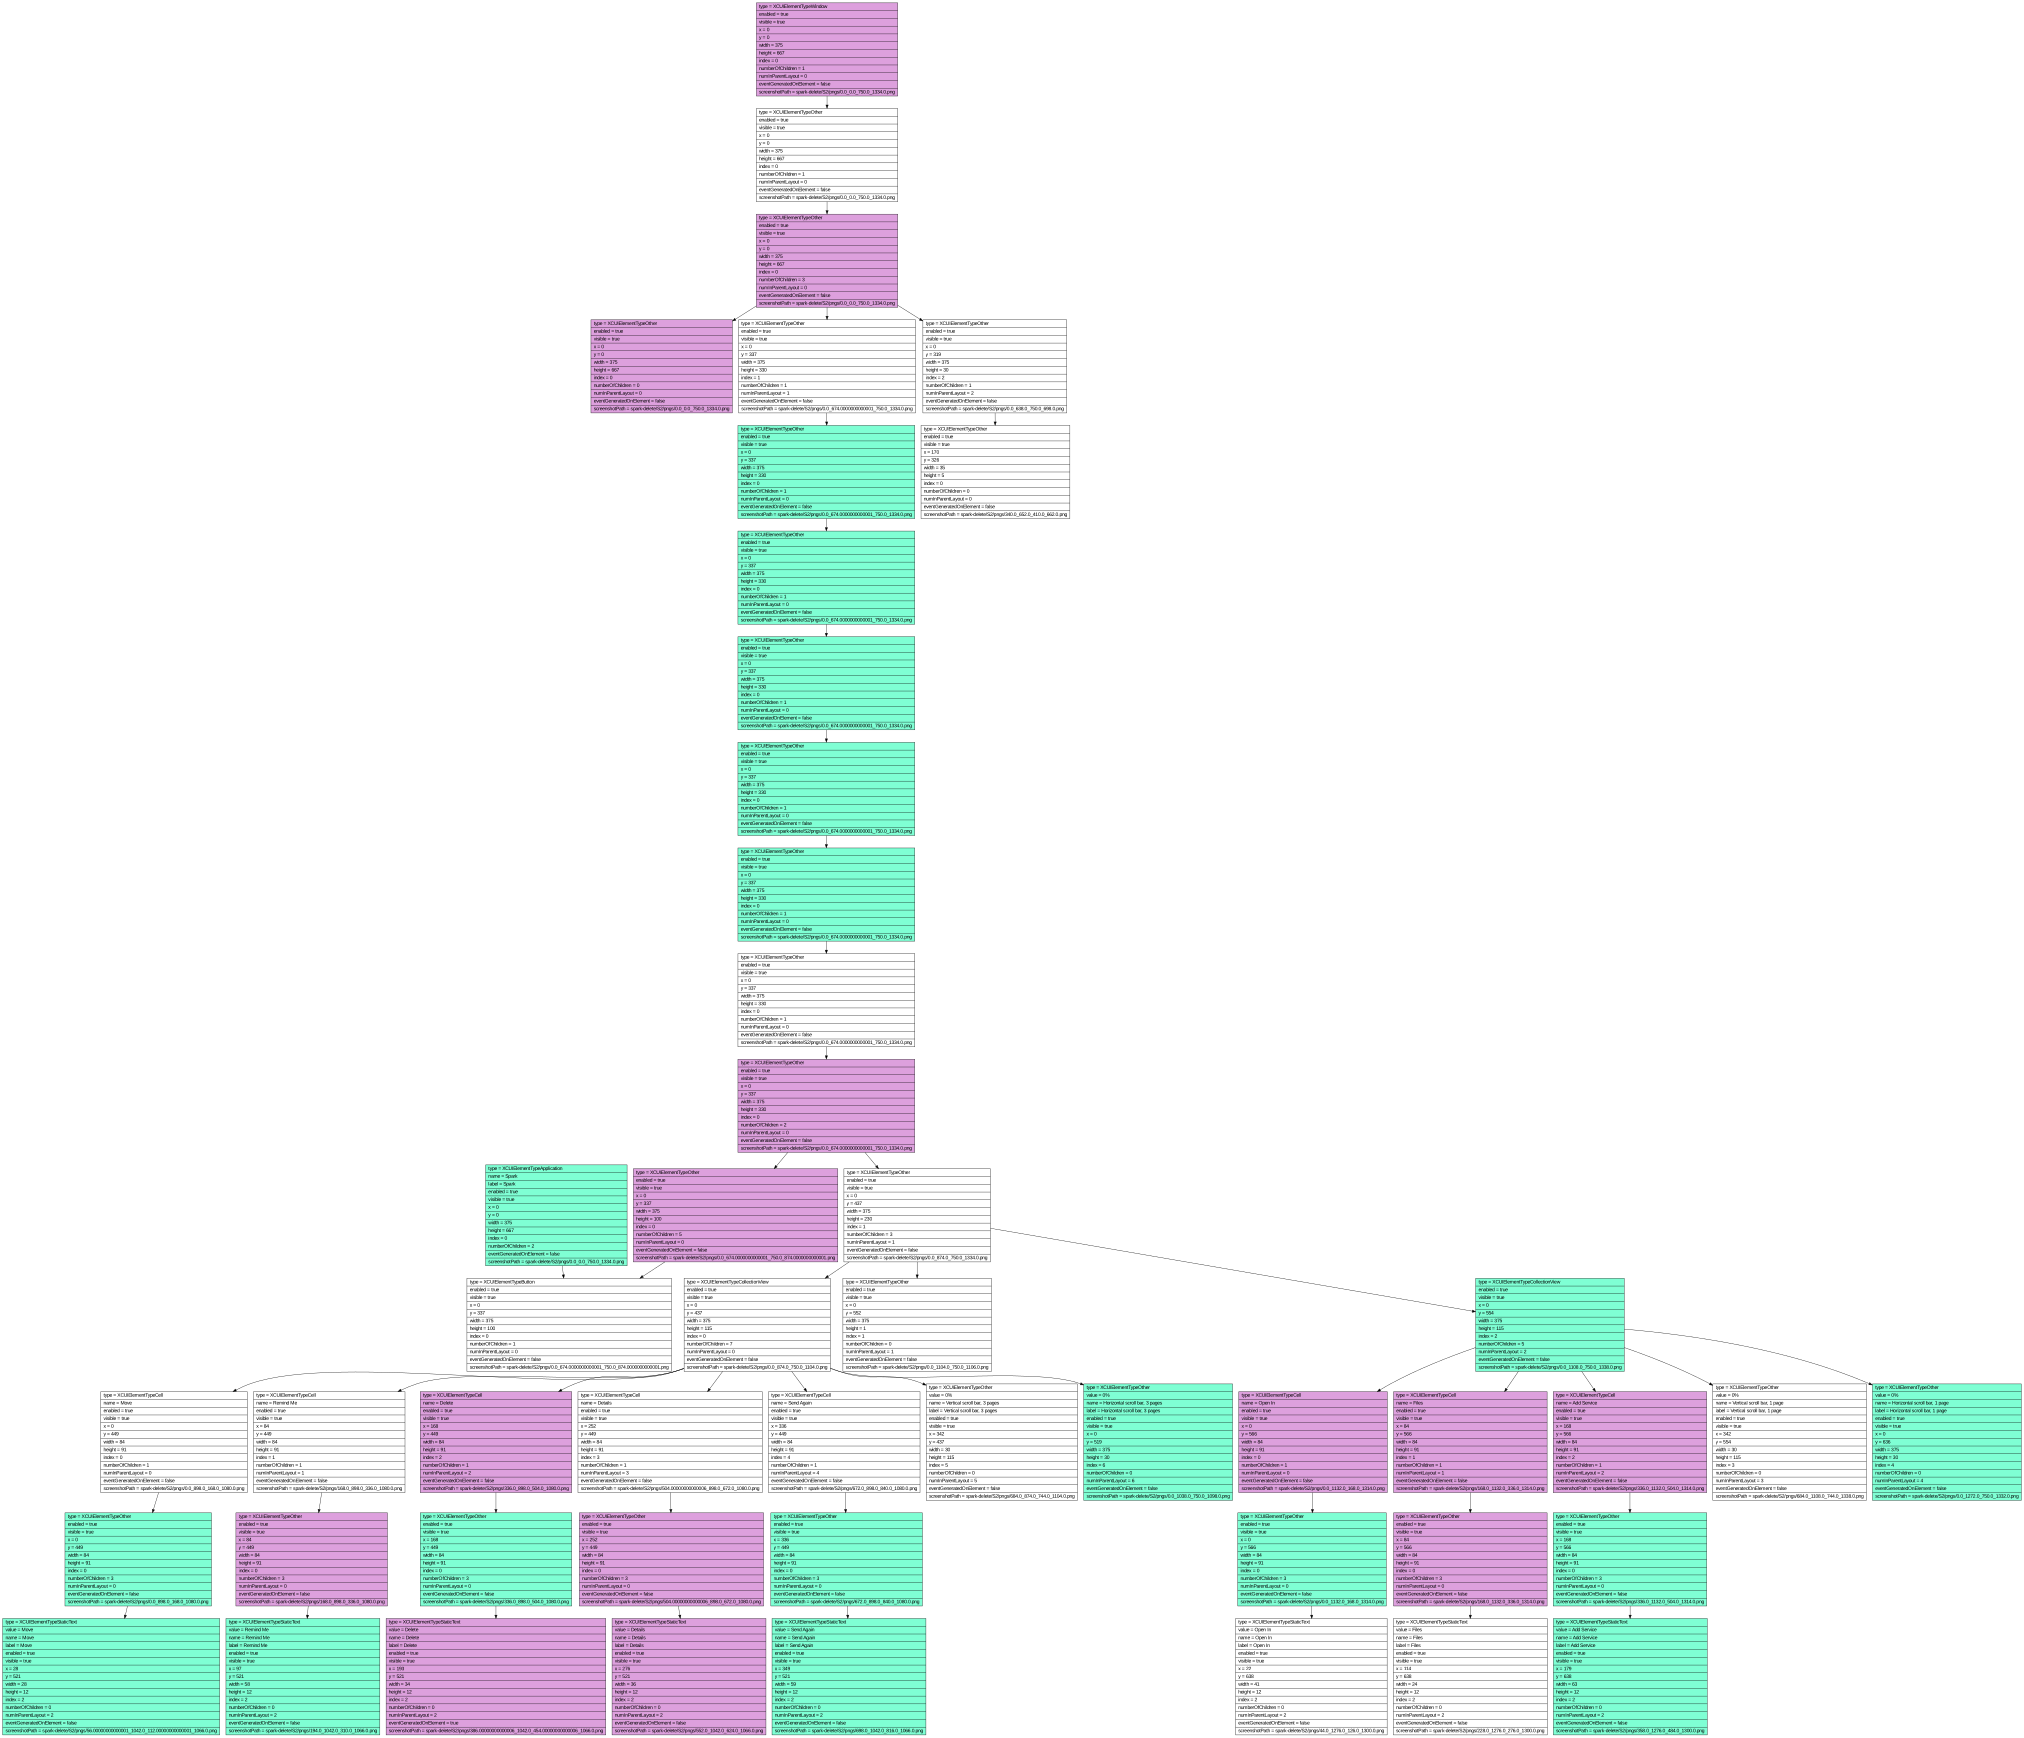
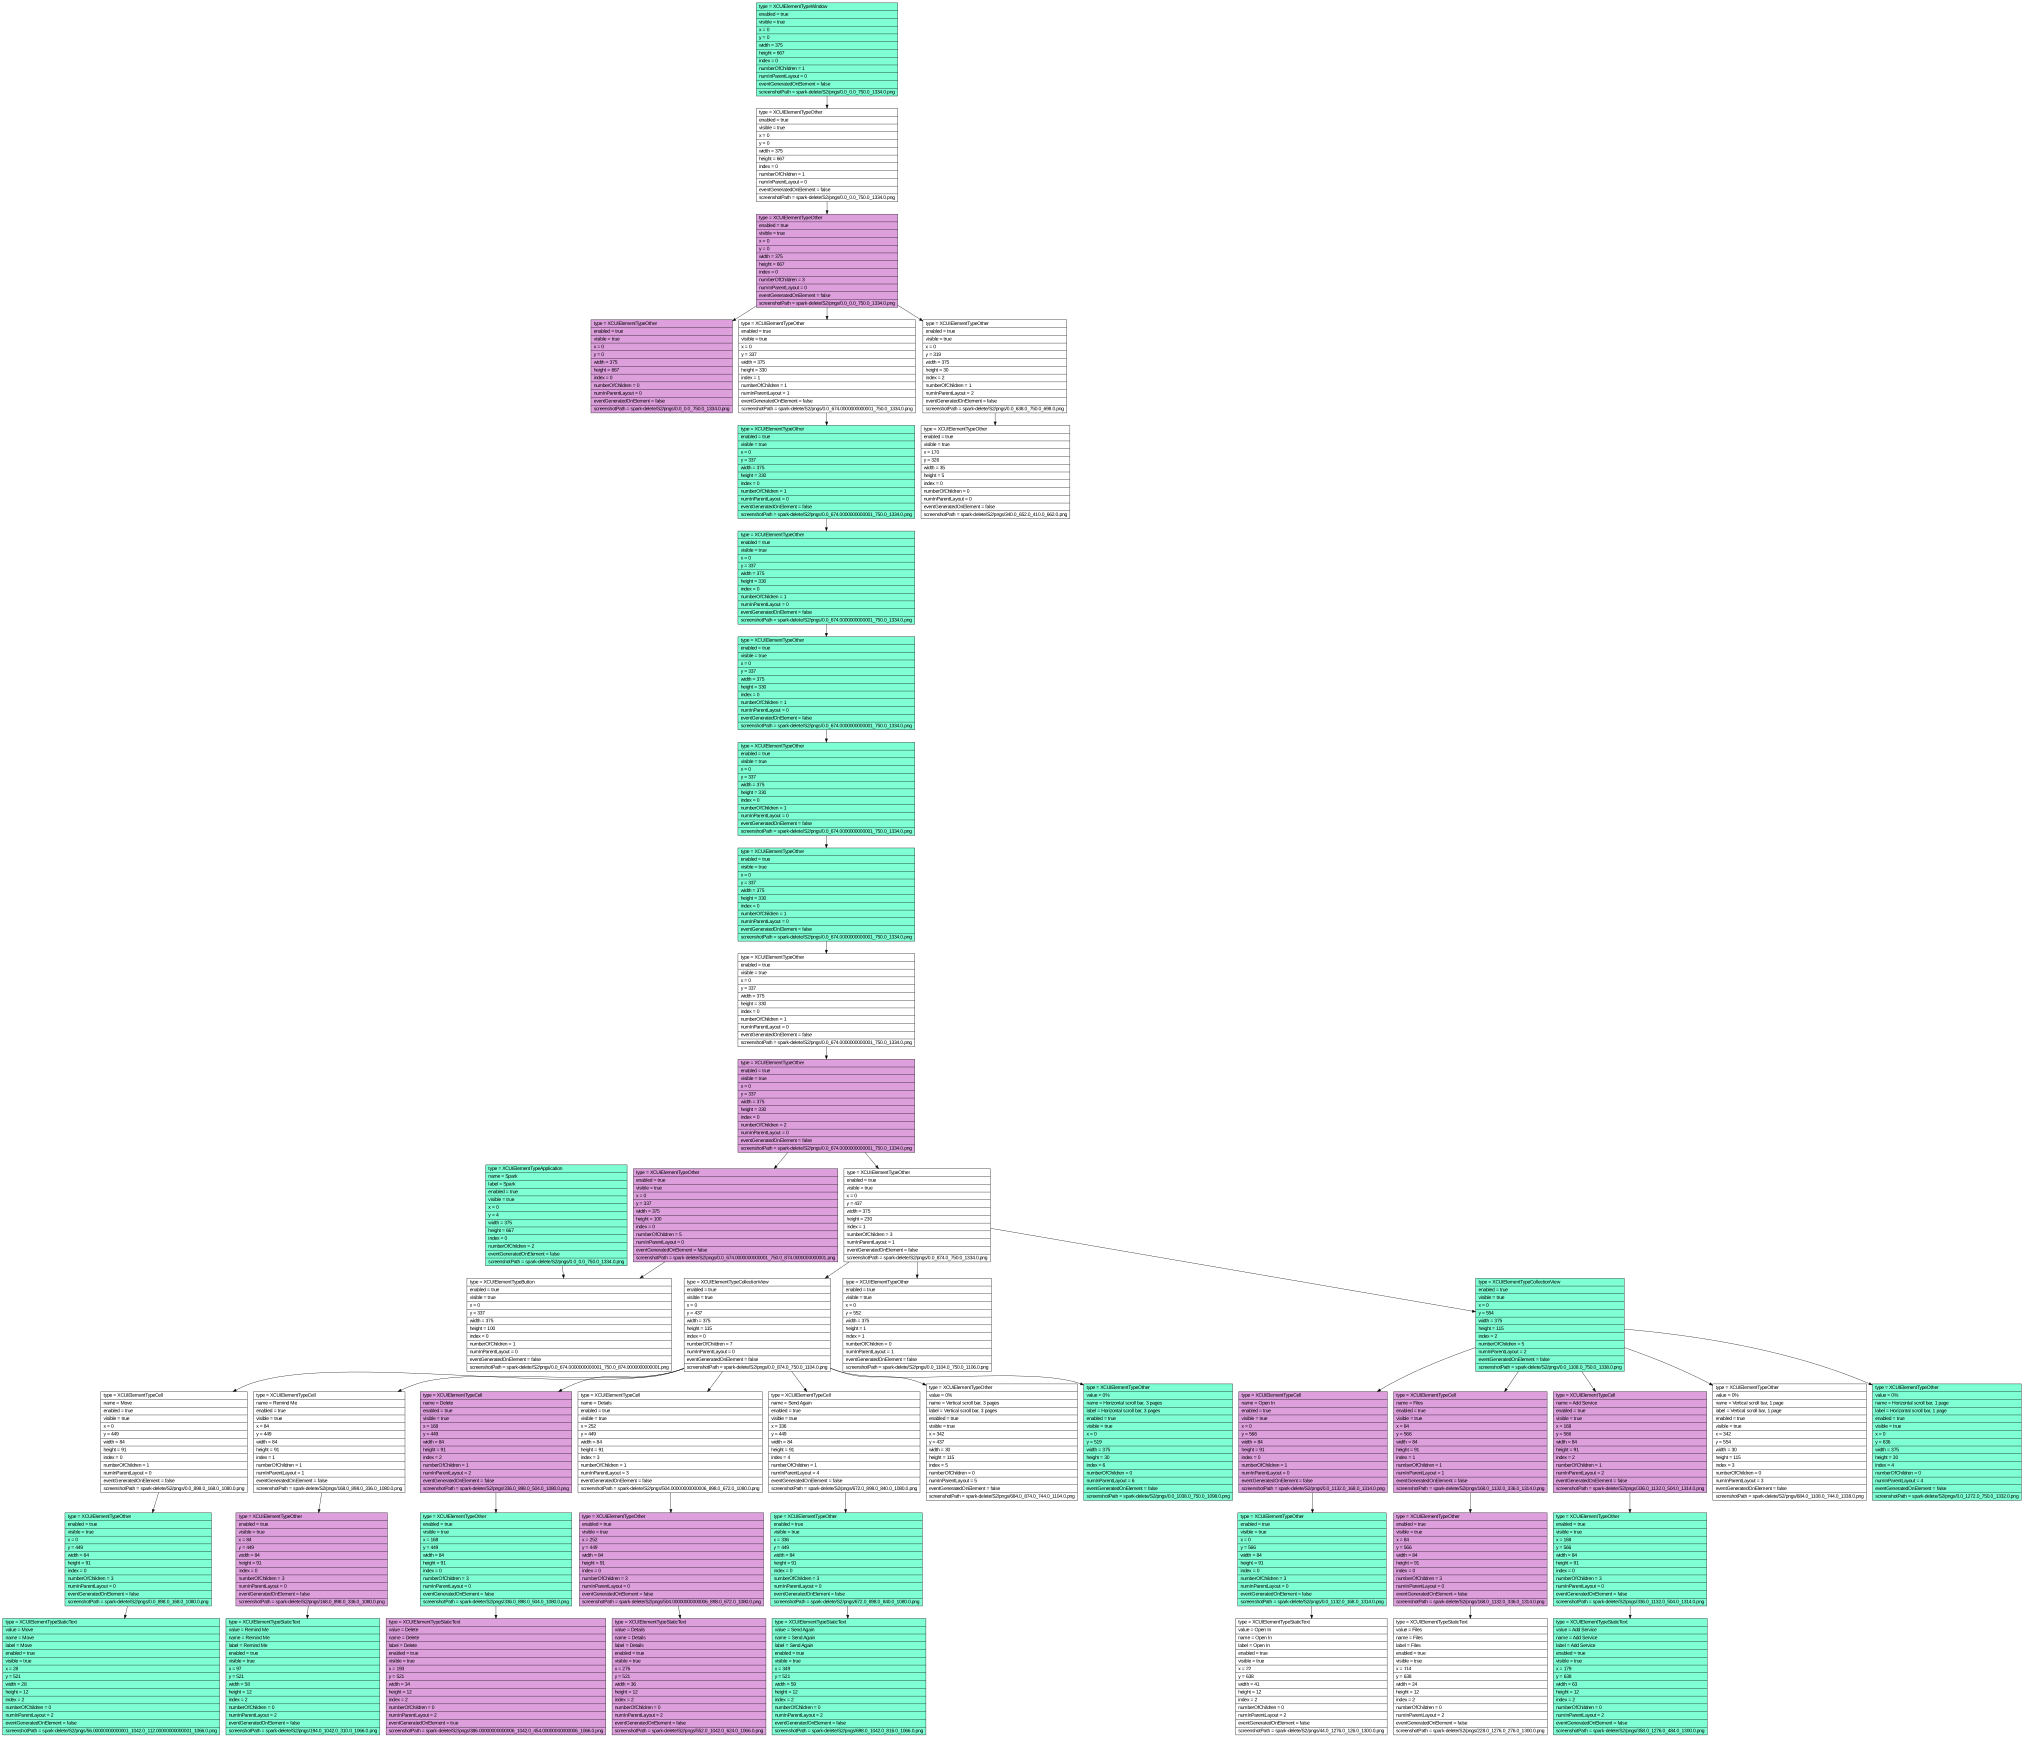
(827, 49) -> (827, 49)
(494, 1215) -> (494, 1215)
